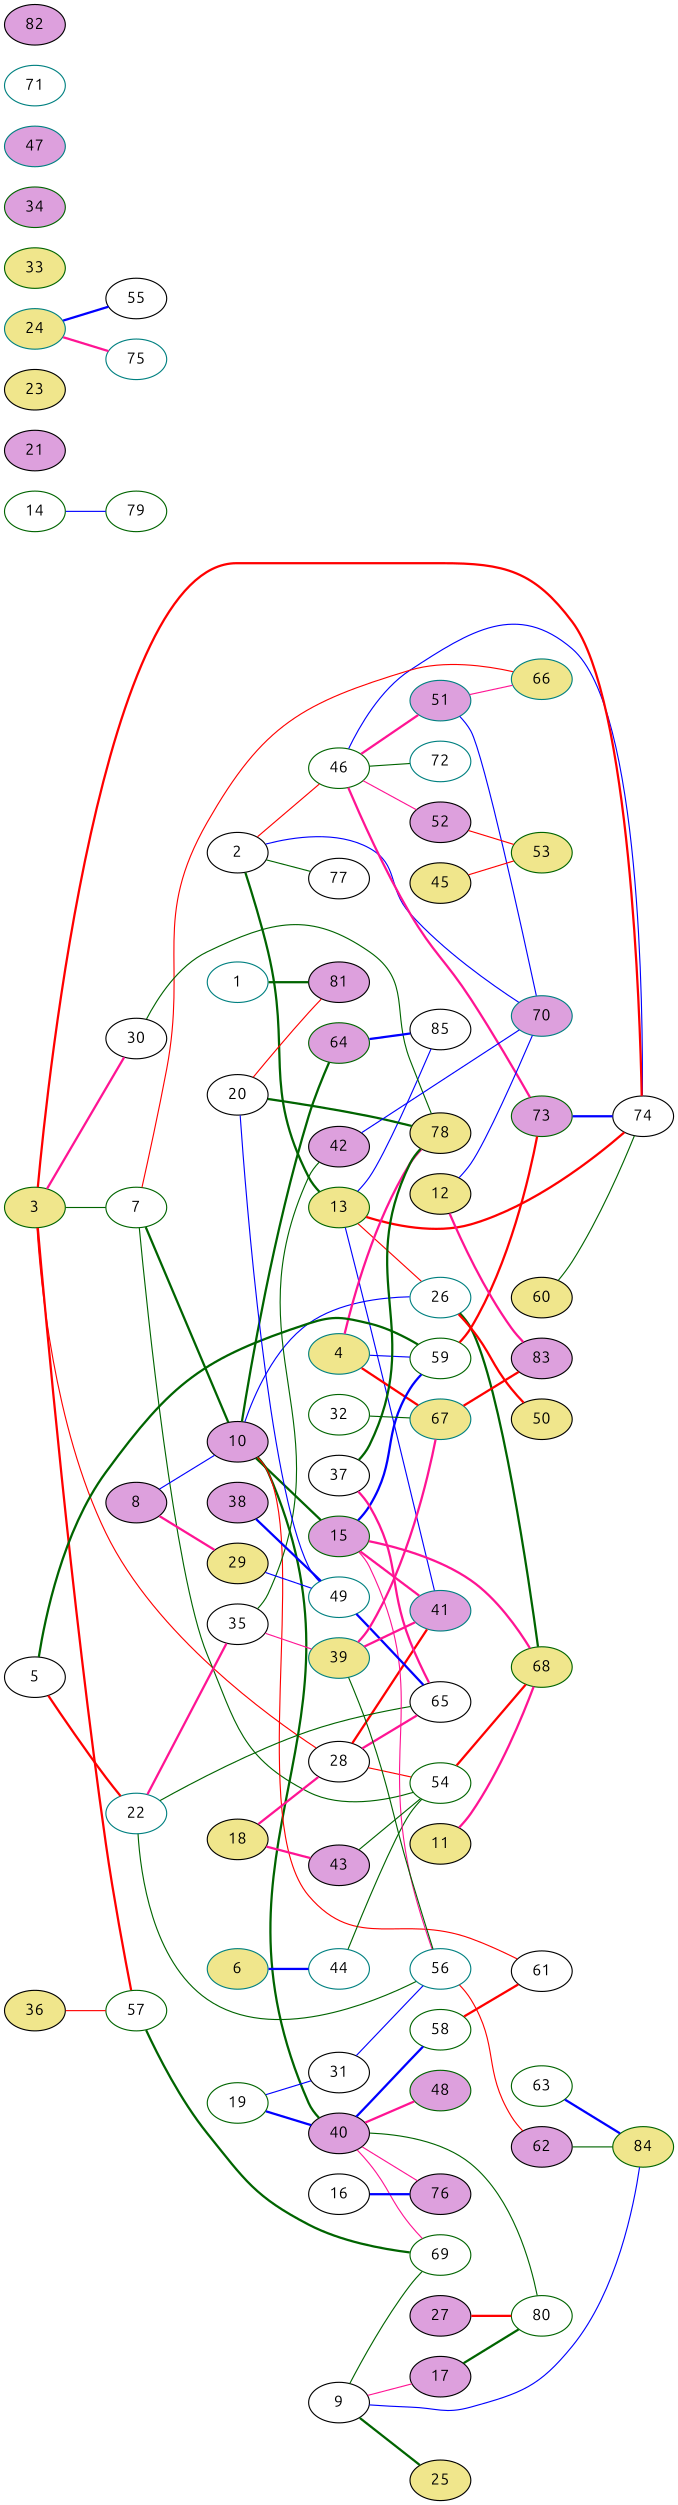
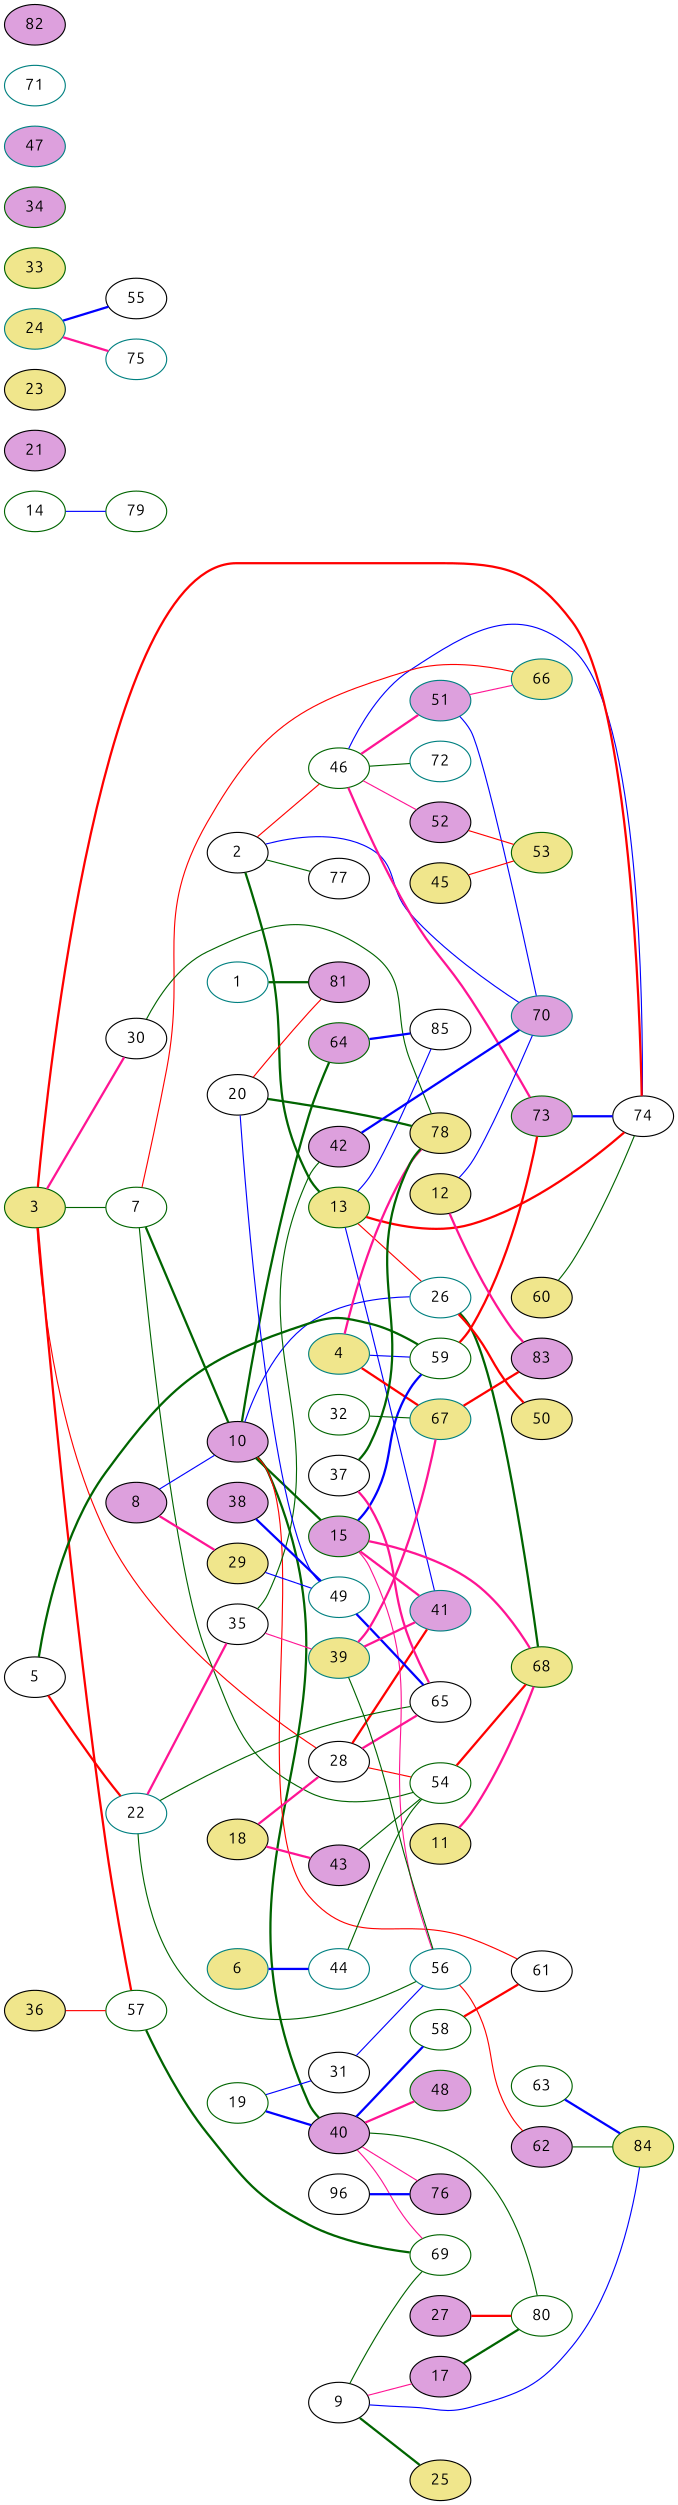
(441, 1081) -> (441, 1081)
(339, 2194) -> (339, 2194)
